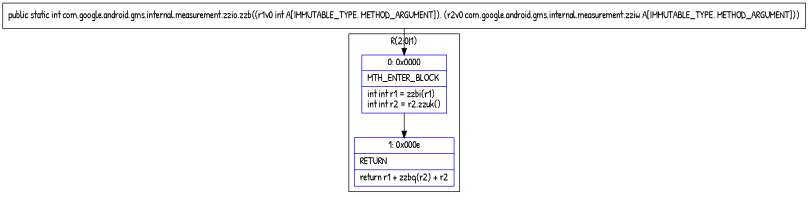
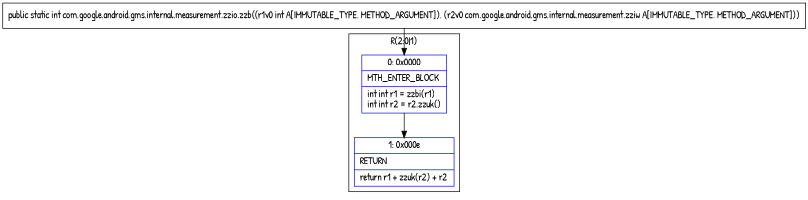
(404, 178) -> (404, 178)
